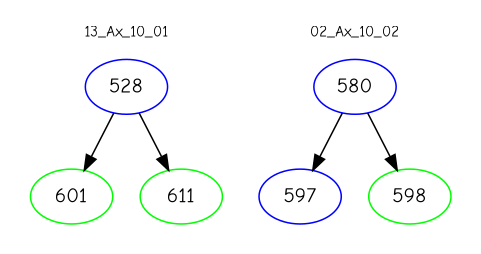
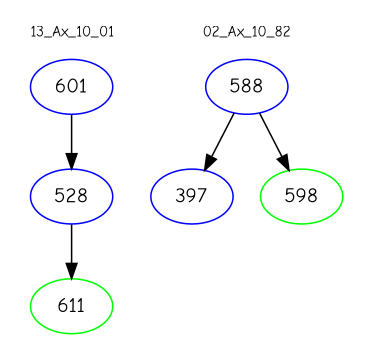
(355, 33) -> (247, 33)
(355, 87) -> (247, 87)
(103, 135) -> (72, 134)
(72, 197) -> (72, 87)
(300, 197) -> (192, 197)
